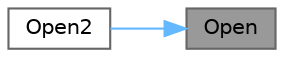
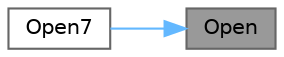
(59, 29) -> (59, 29)
